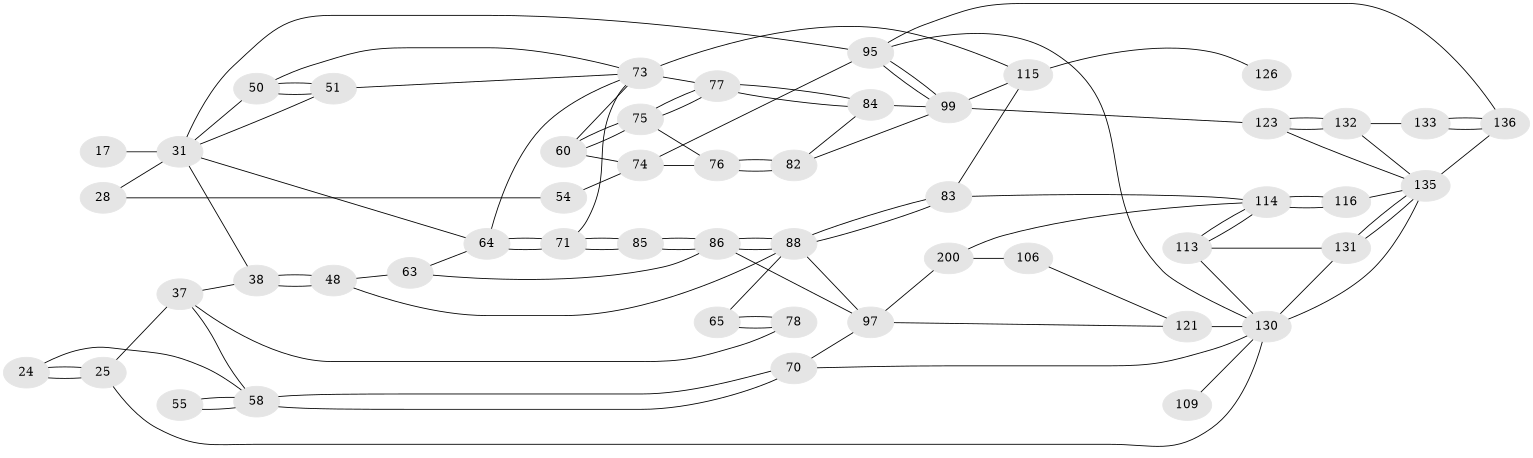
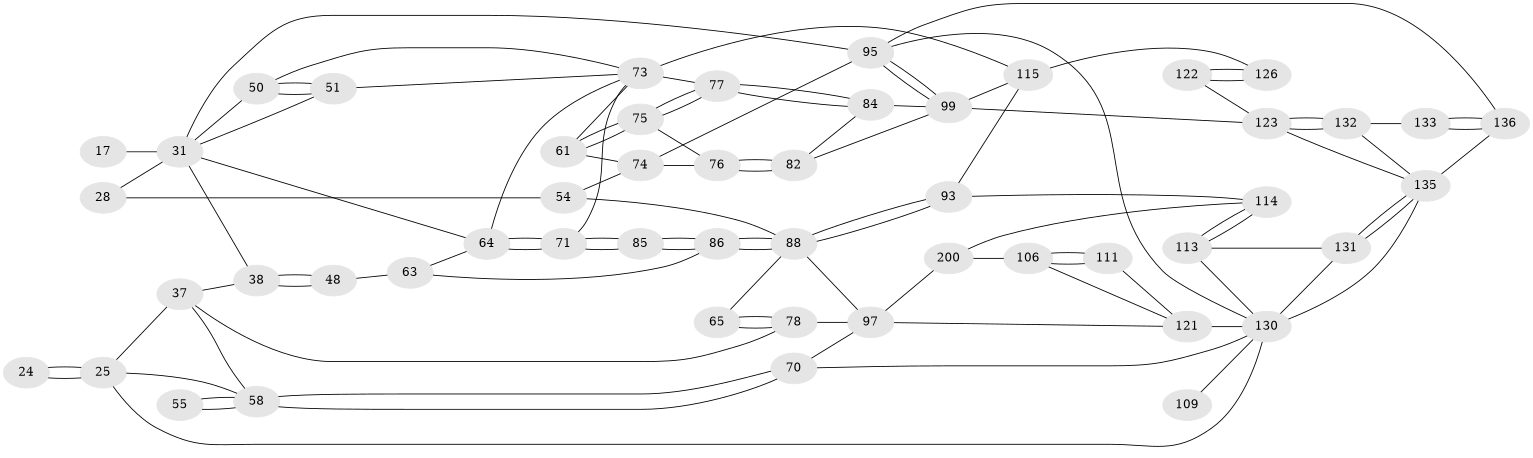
none -> (1187, 75)
(564, 152) -> (564, 152)
(949, 197) -> (949, 197)
(1346, 202) -> none
none -> (1108, 258)
(794, 283) -> (832, 322)
(568, 315) -> (683, 209)
(146, 352) -> (183, 378)
